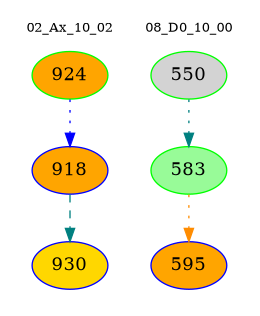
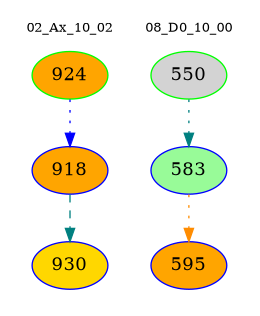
(189, 170) -> (189, 170)
